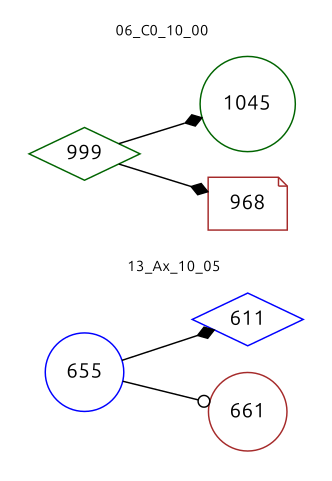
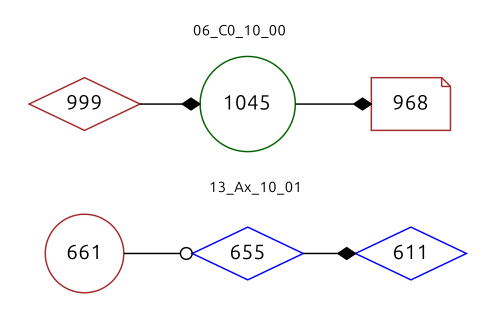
(85, 154) -> (85, 104)
(155, 175) -> (324, 104)
(174, 267) -> (256, 188)
(85, 372) -> (248, 253)
(160, 391) -> (152, 253)
